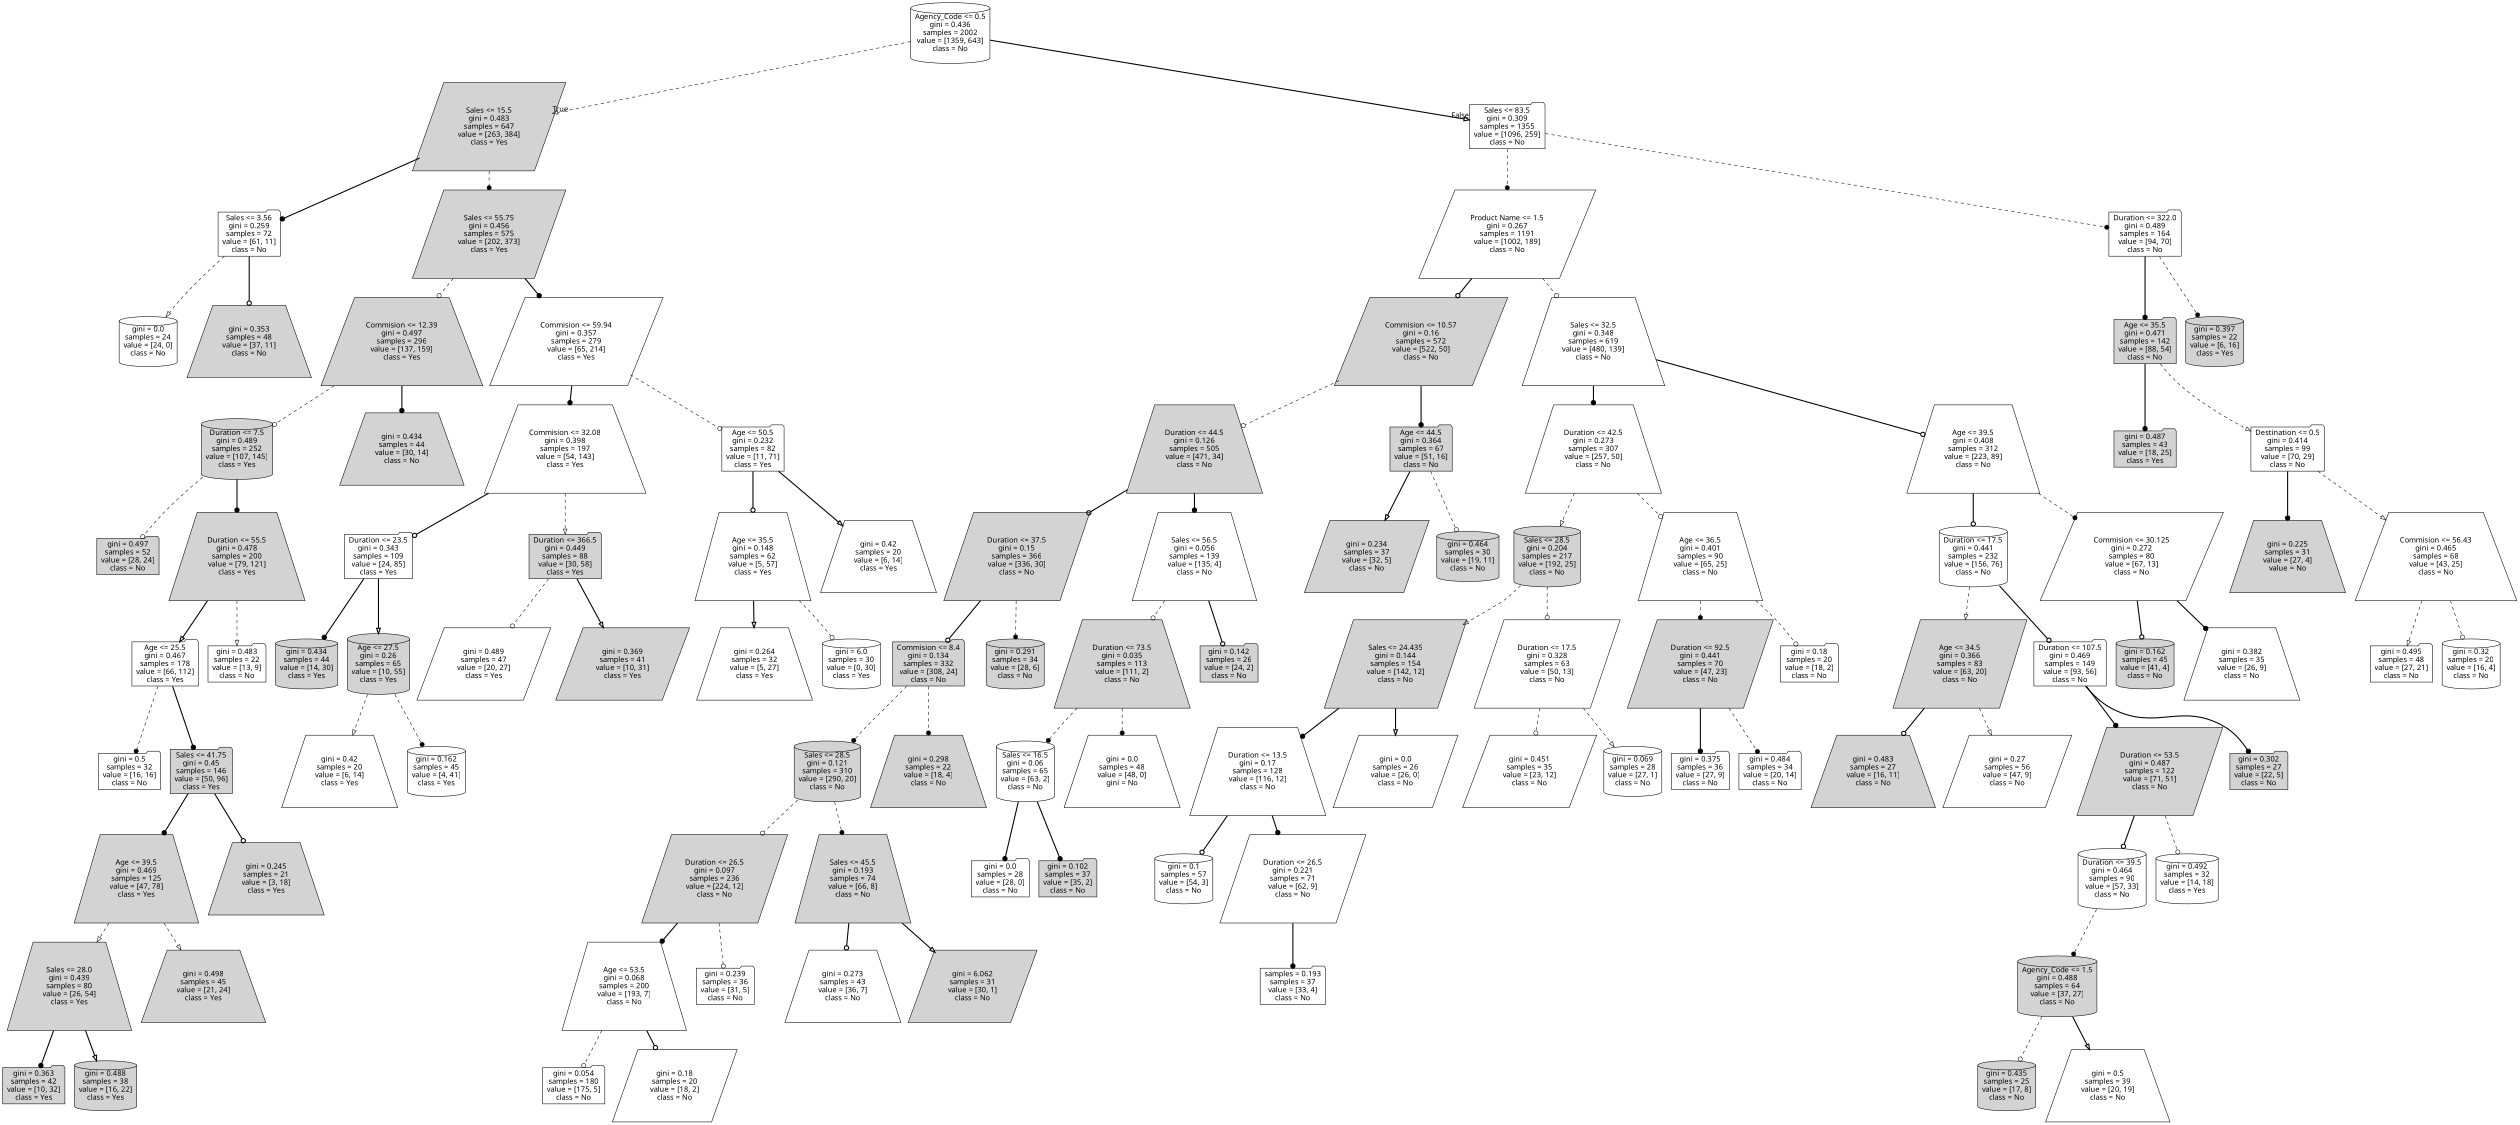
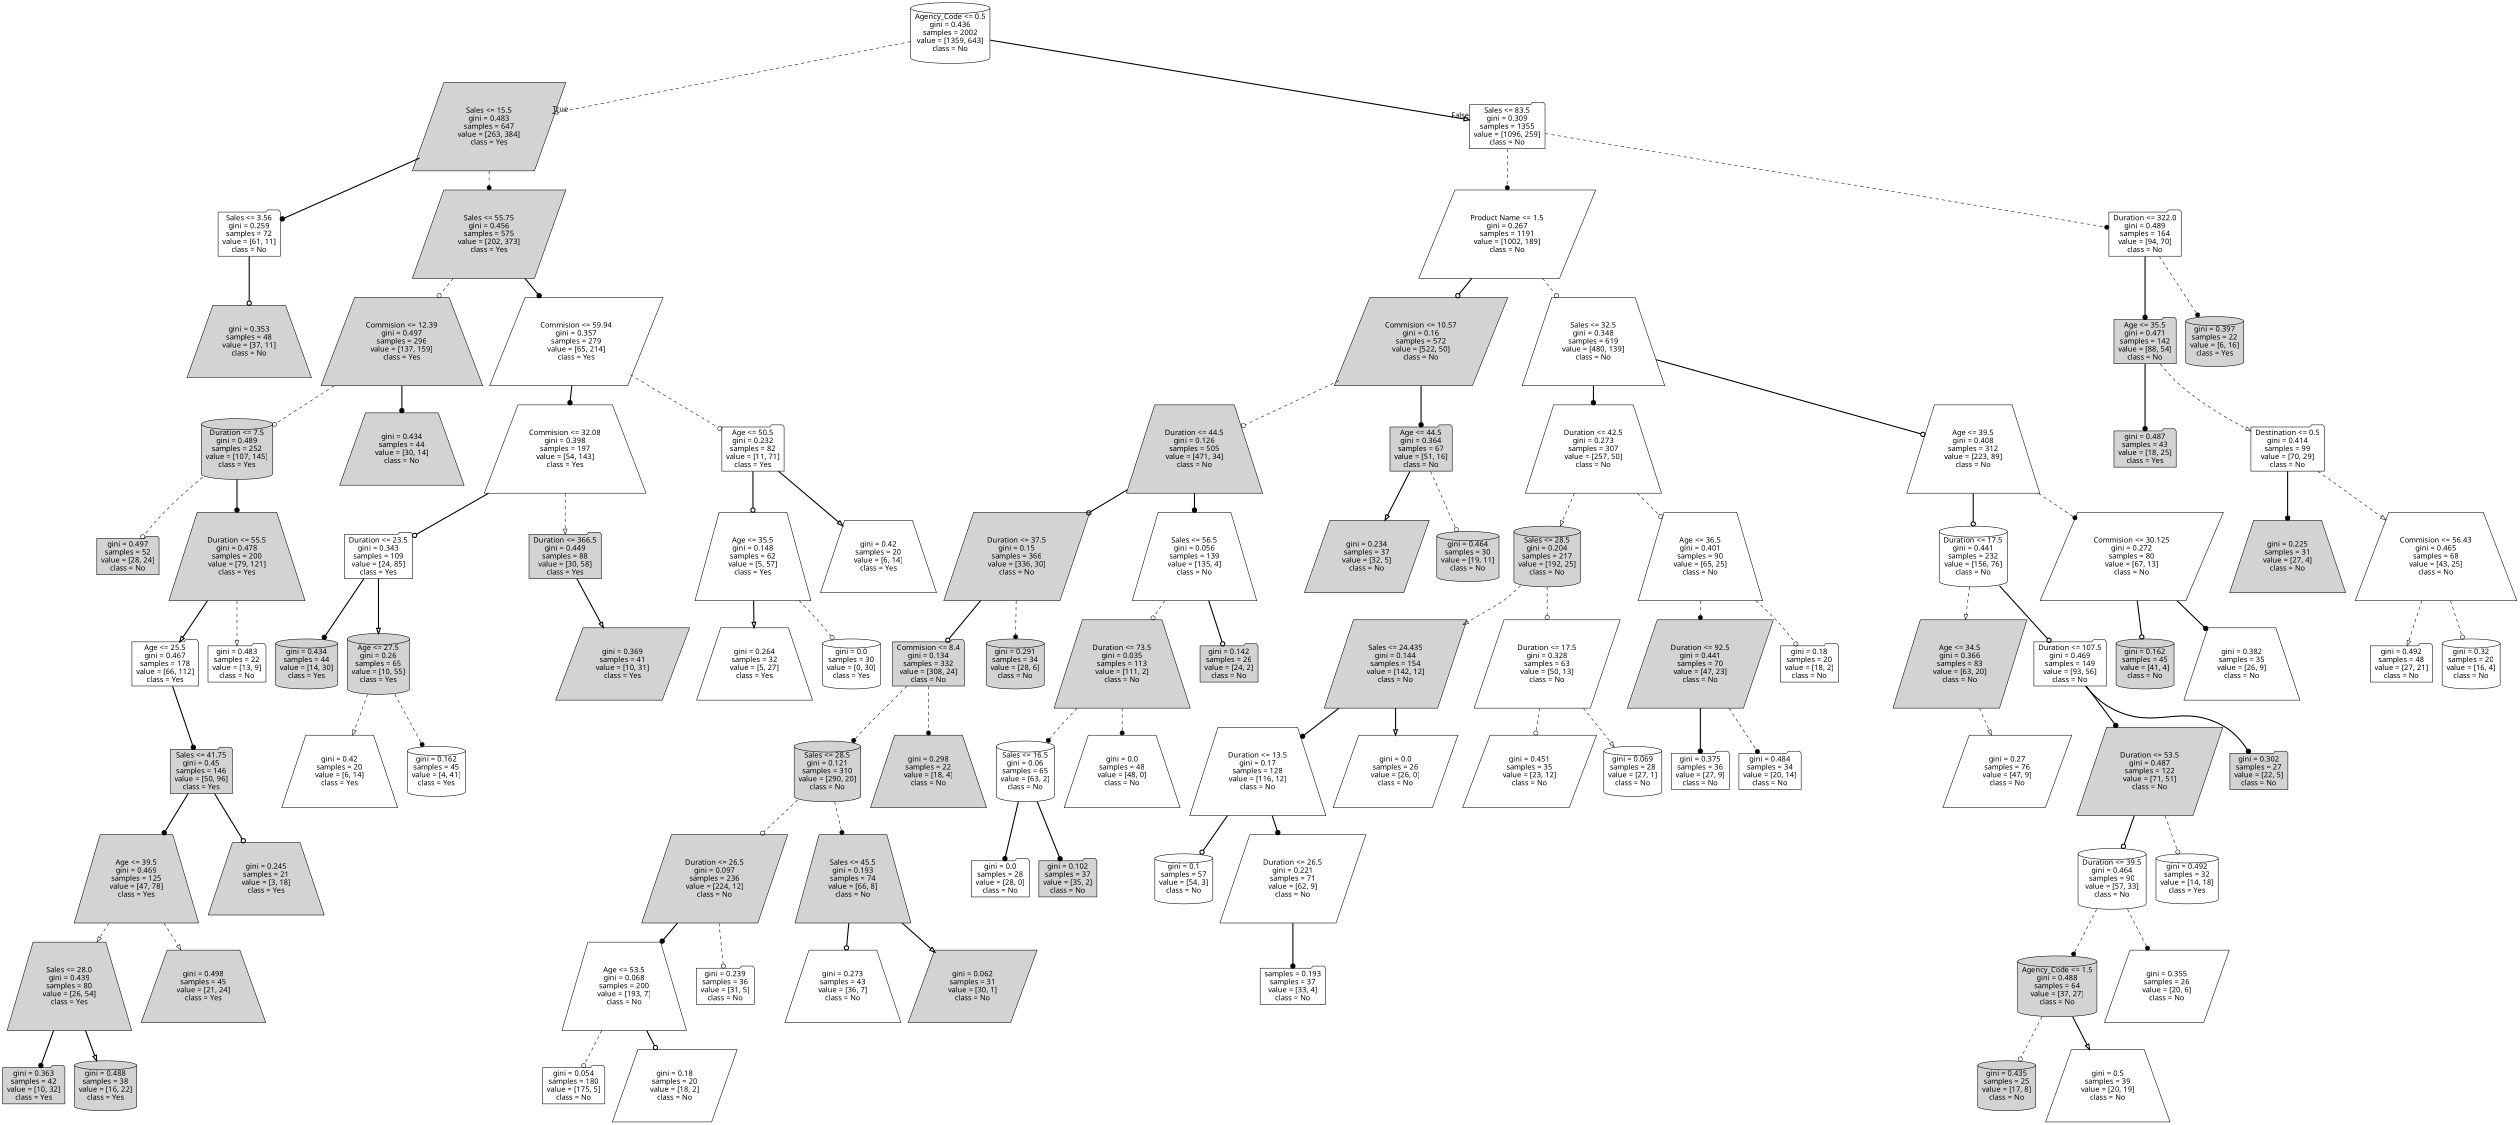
(148, 342) -> none
(2288, 557) -> (2288, 557)
(484, 664) -> none
(851, 664) -> (851, 664)
(2401, 664) -> (2401, 664)
(130, 771) -> none
(1122, 771) -> (1122, 771)
(1873, 771) -> none
(2007, 771) -> (2007, 771)
(973, 986) -> (973, 986)
none -> (2167, 986)
